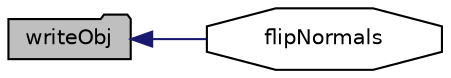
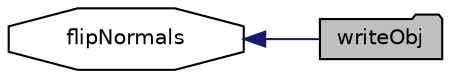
(179, 39) -> (293, 39)
